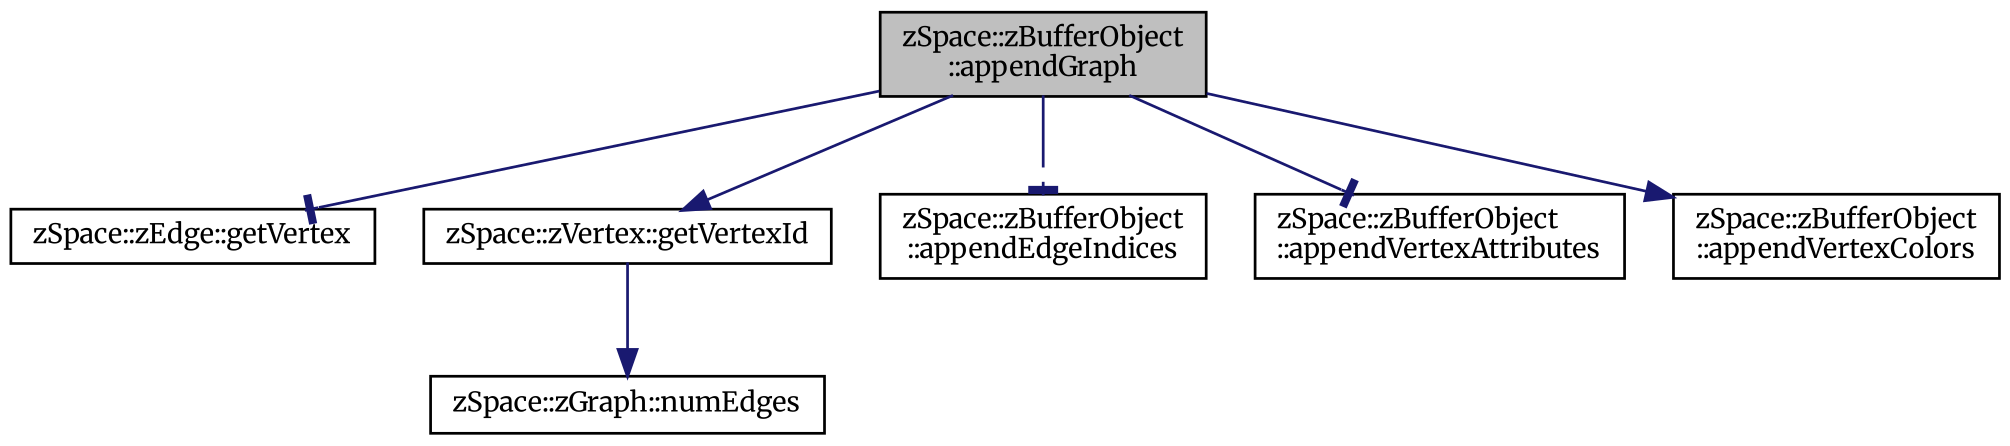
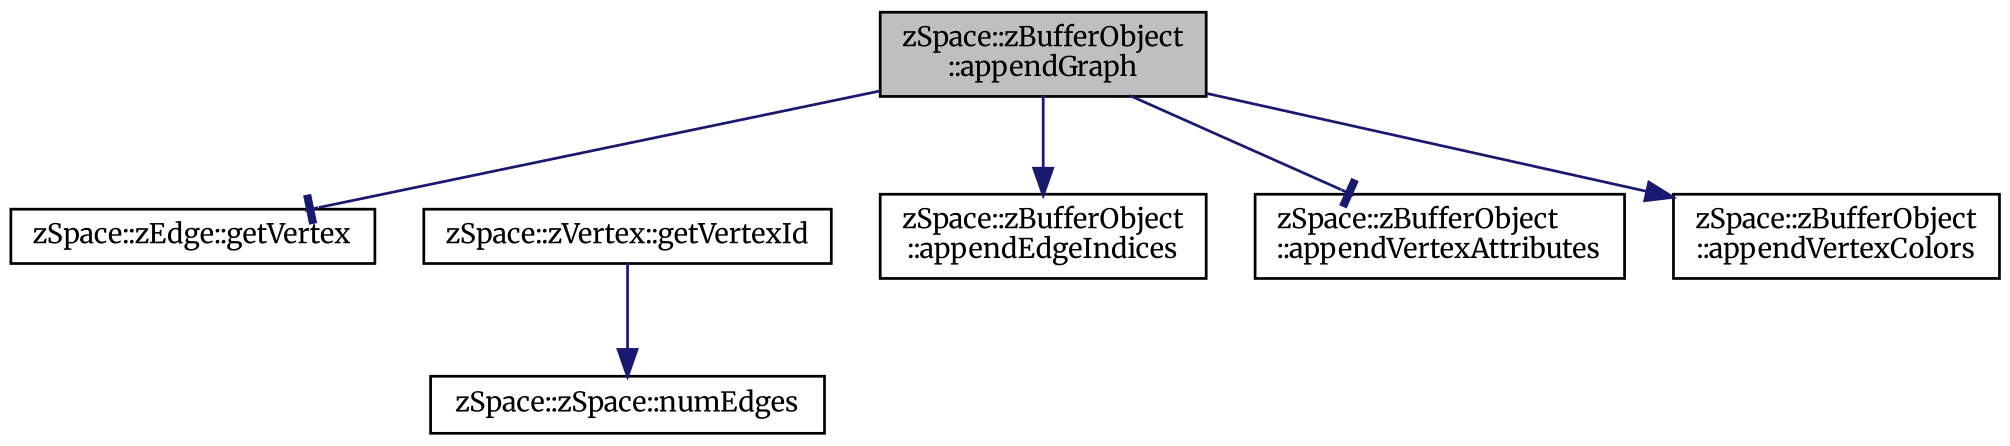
(1043, 131) -> (1043, 131)
(830, 148) -> none
(628, 405) -> (628, 405)
